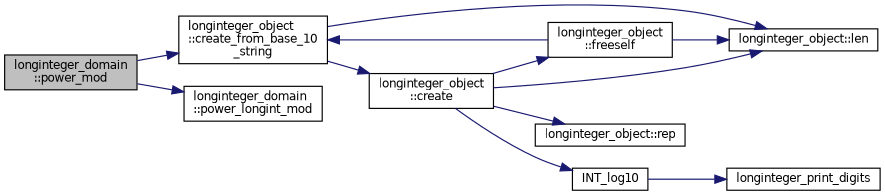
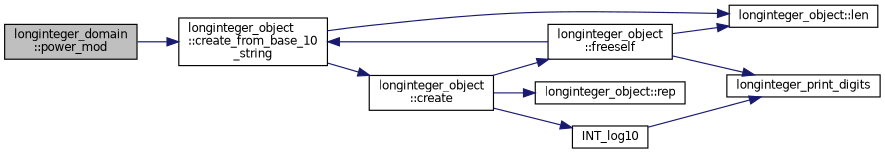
none -> (708, 64)
(623, 76) -> none
(253, 104) -> none
